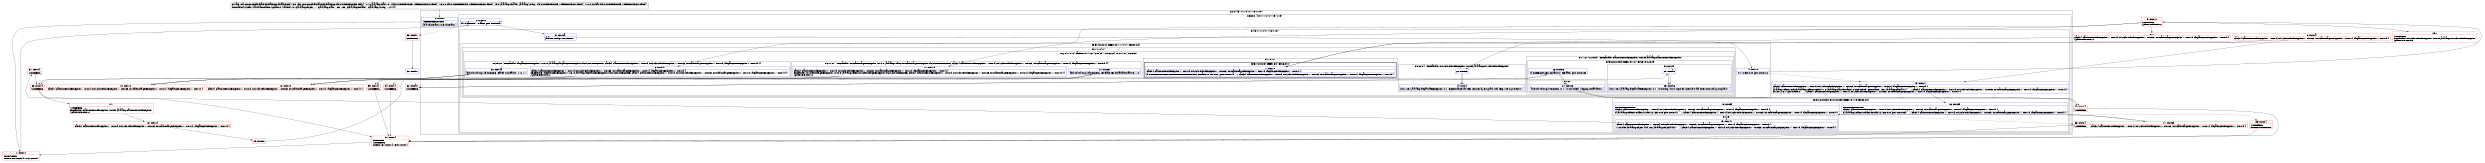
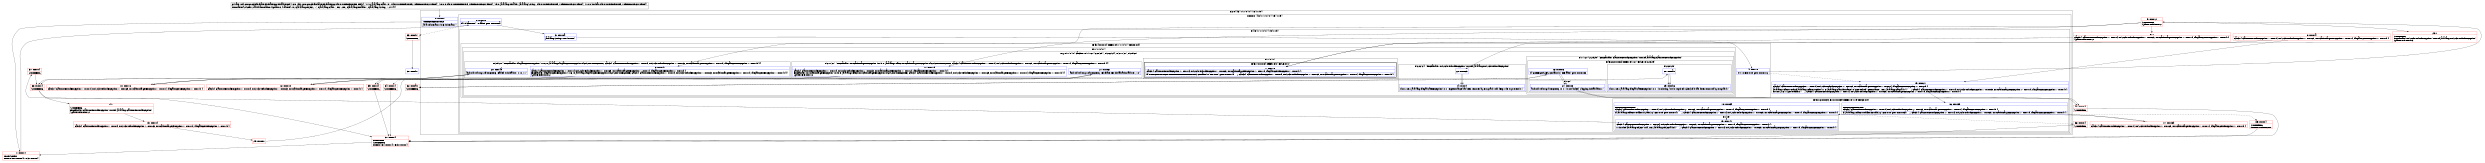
(560, 38) -> (560, 38)
